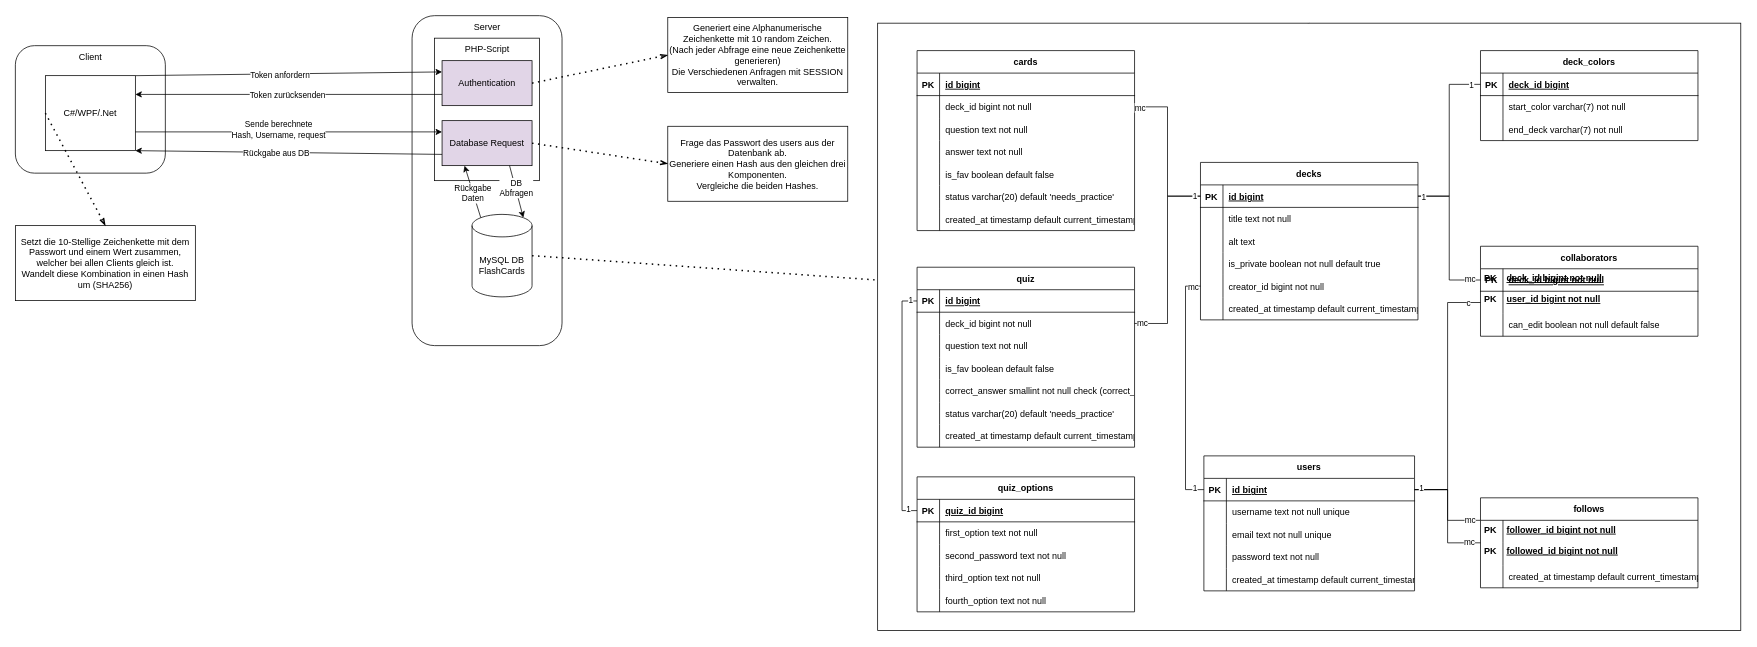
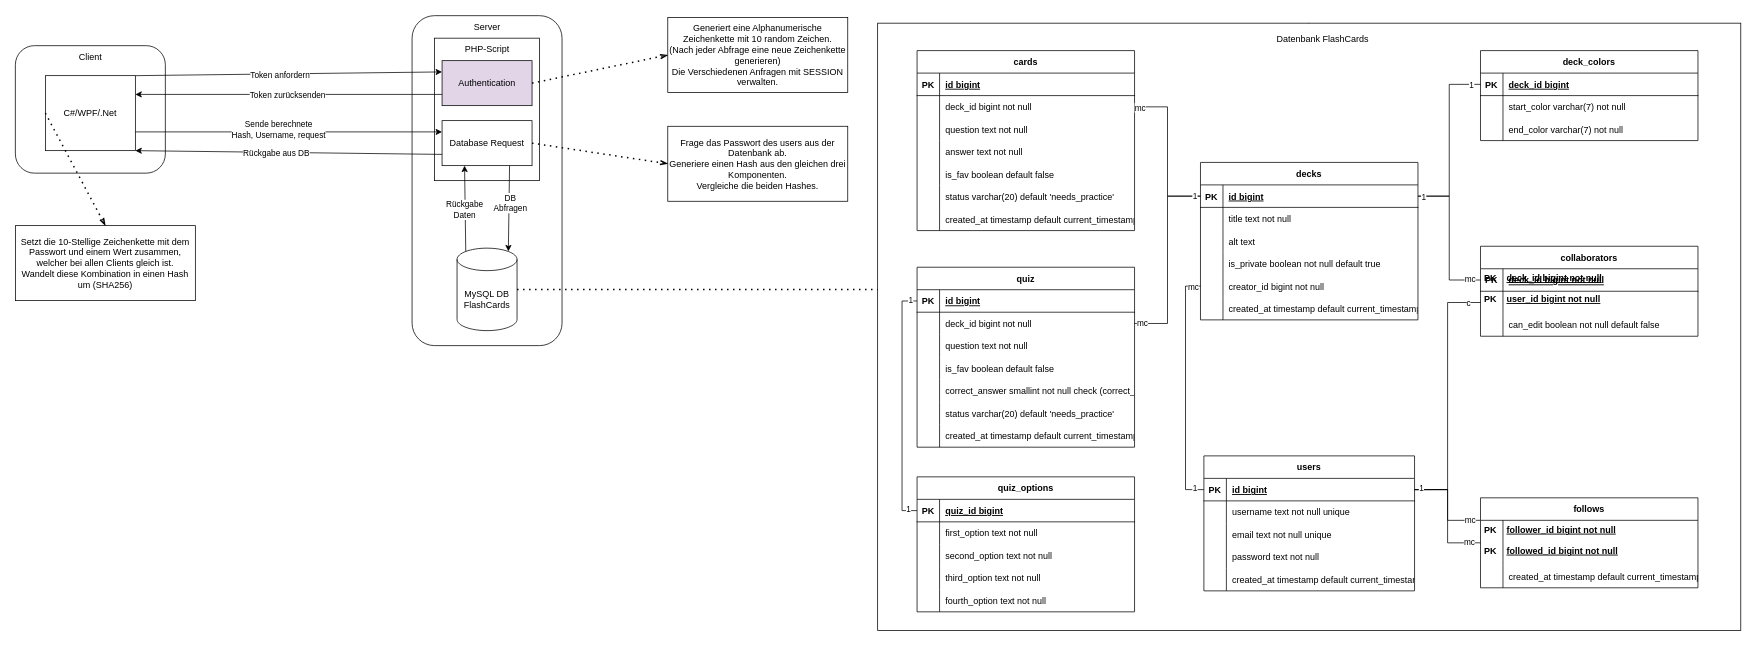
none -> (1323, 39)
(1574, 129) -> (1575, 129)
(487, 143) -> (487, 143)
(502, 255) -> (487, 289)
(1013, 556) -> (1006, 556)
